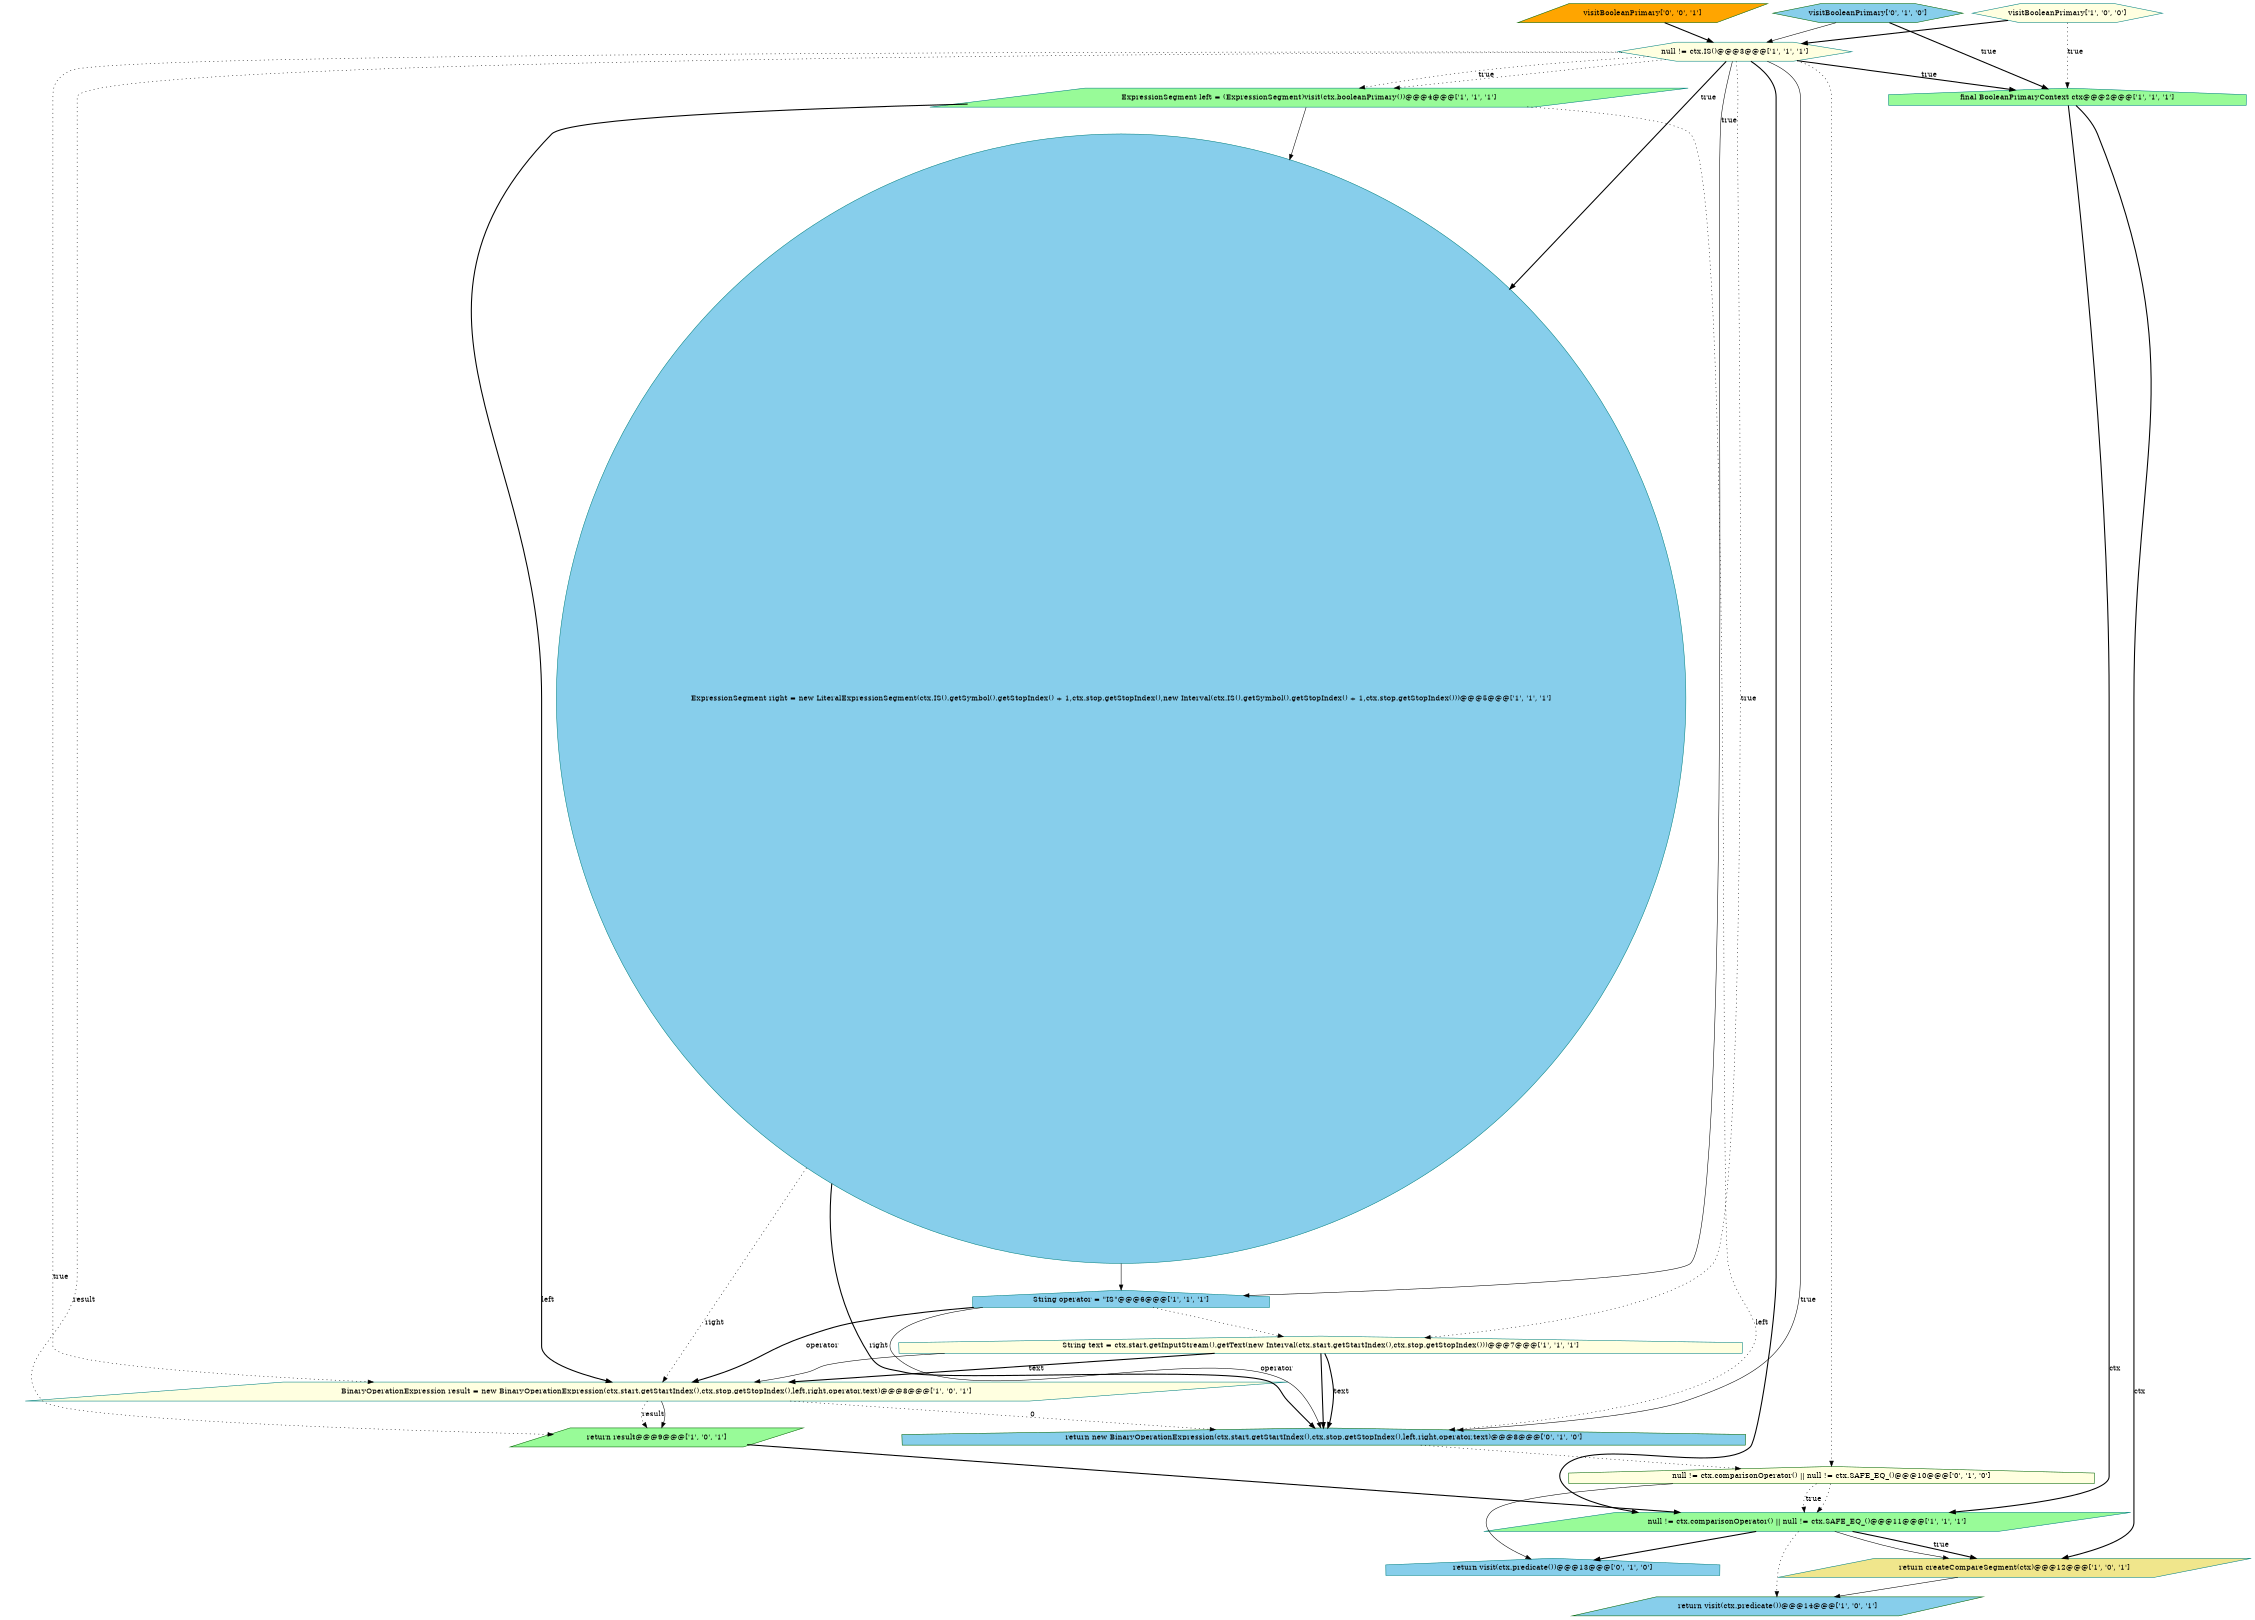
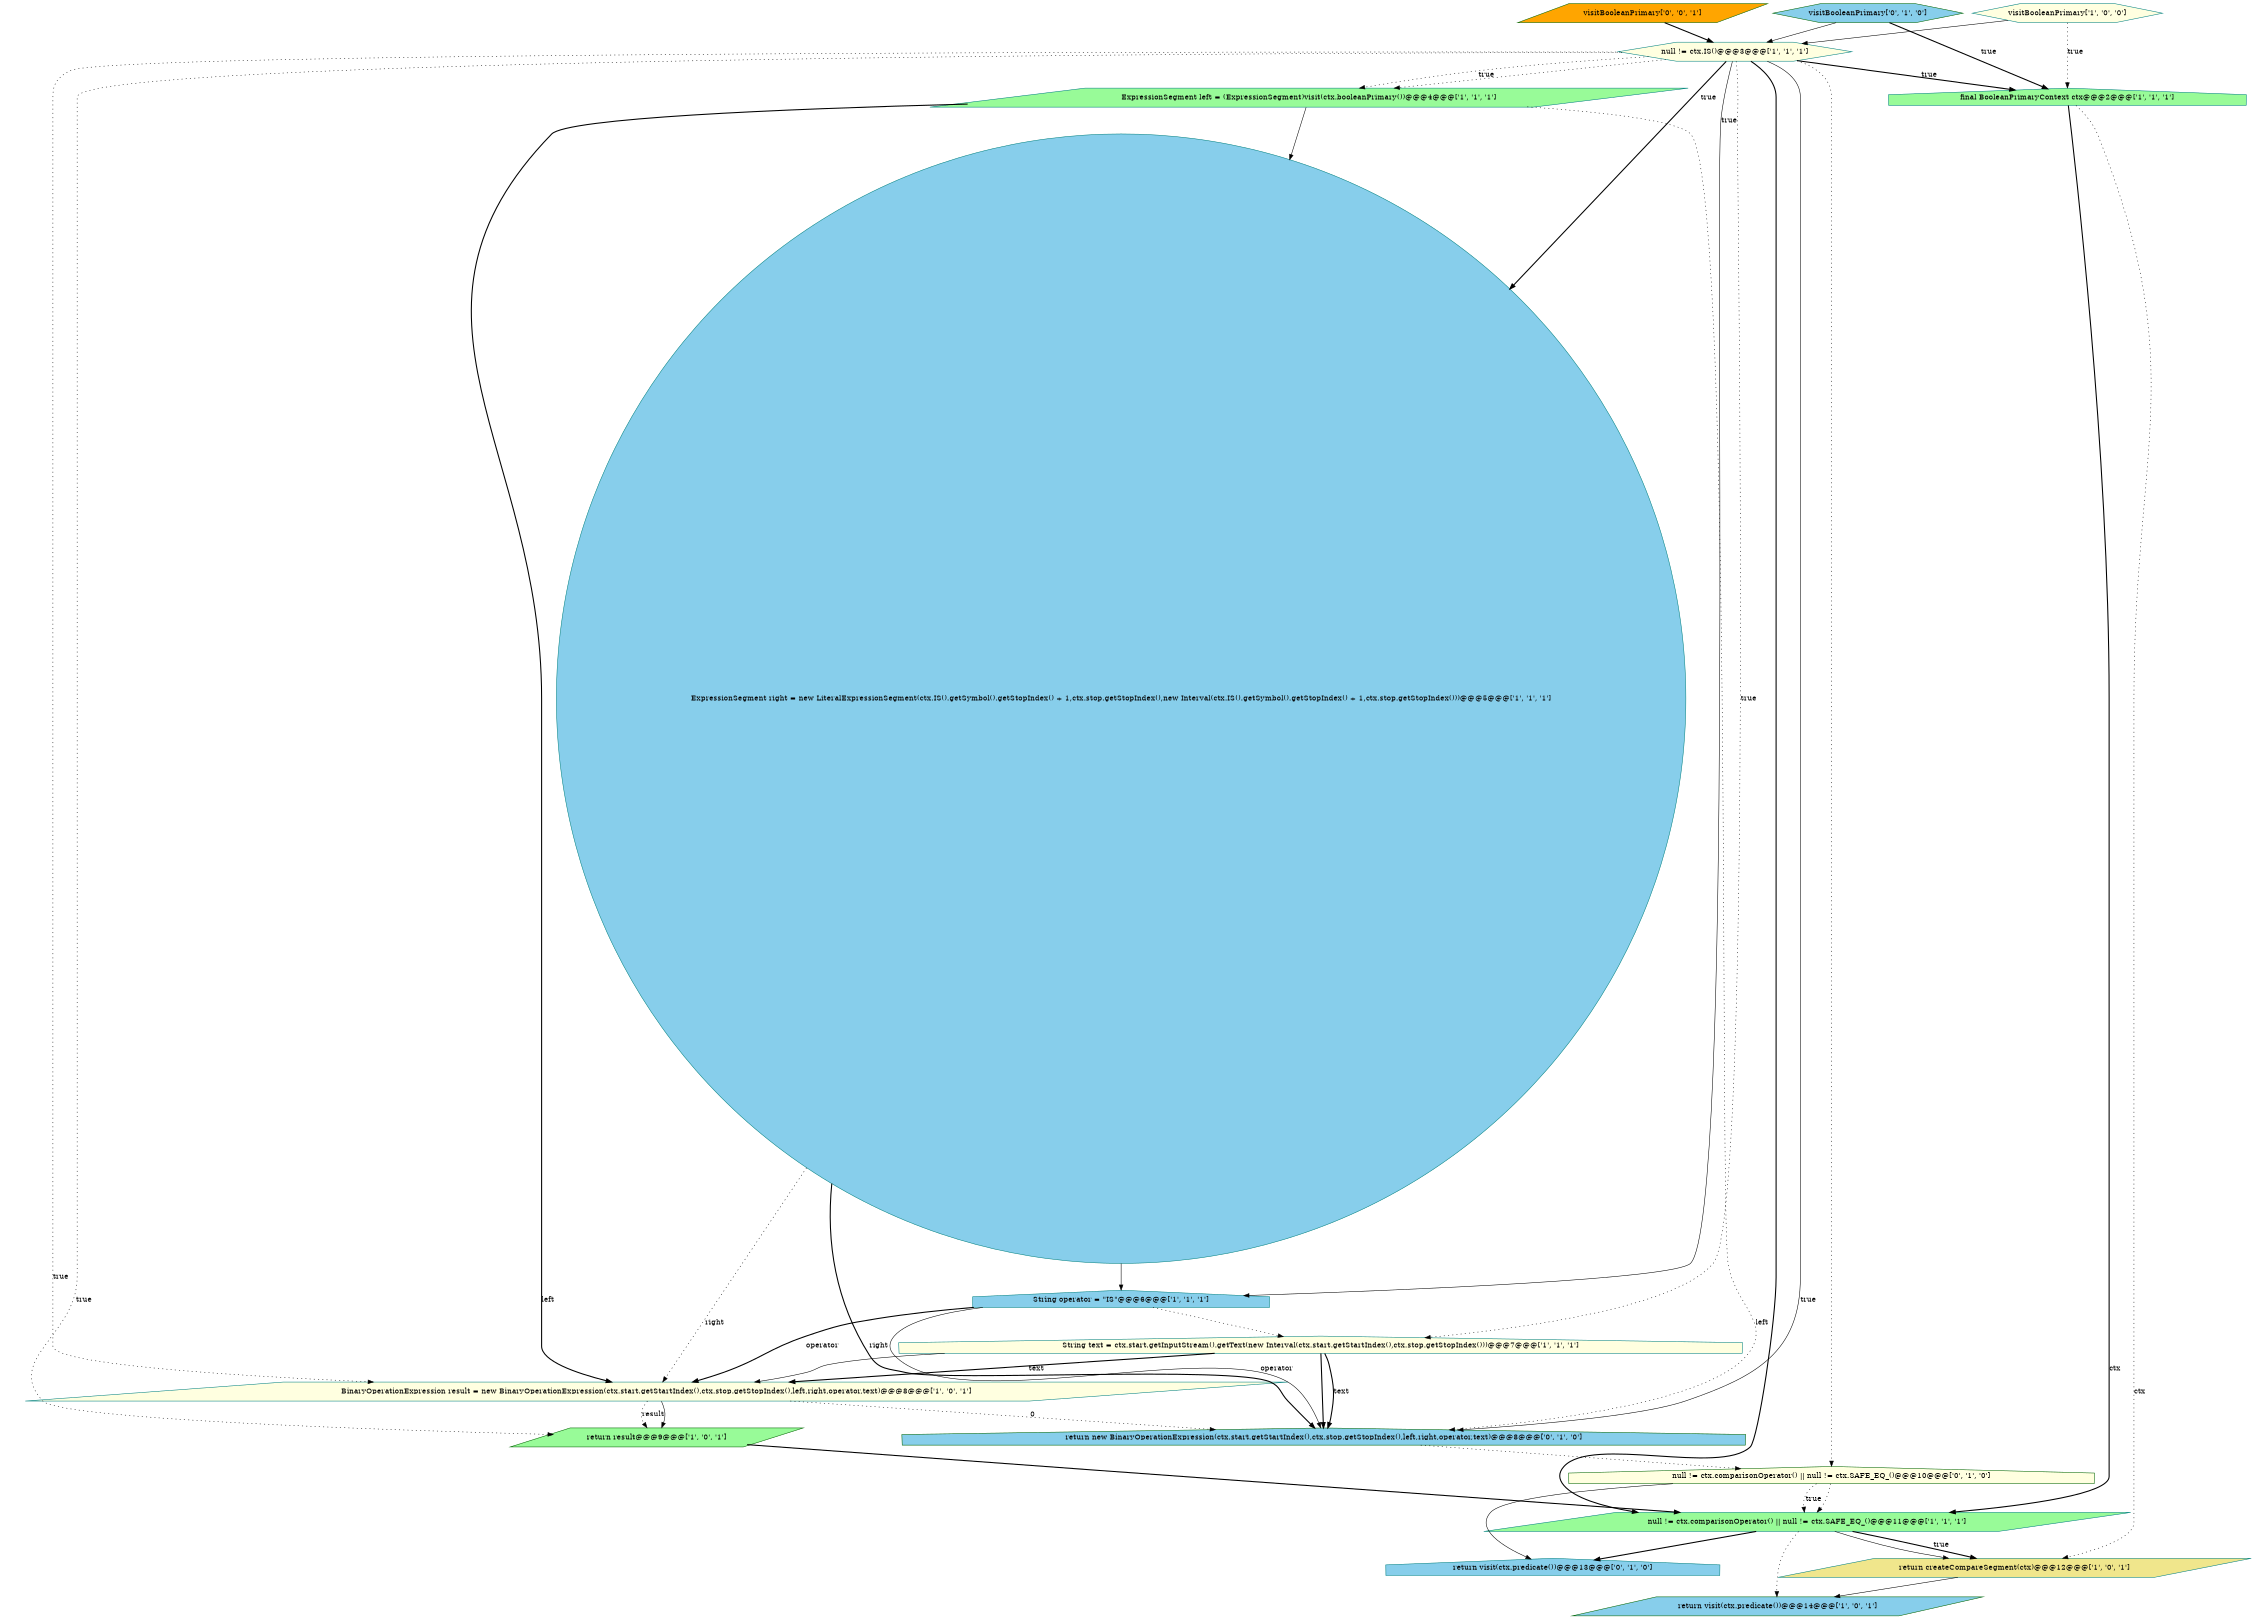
(1903, 32) -> (1903, 32)
(2134, 845) -> (2134, 845)
(84, 1300) -> (84, 1300)
